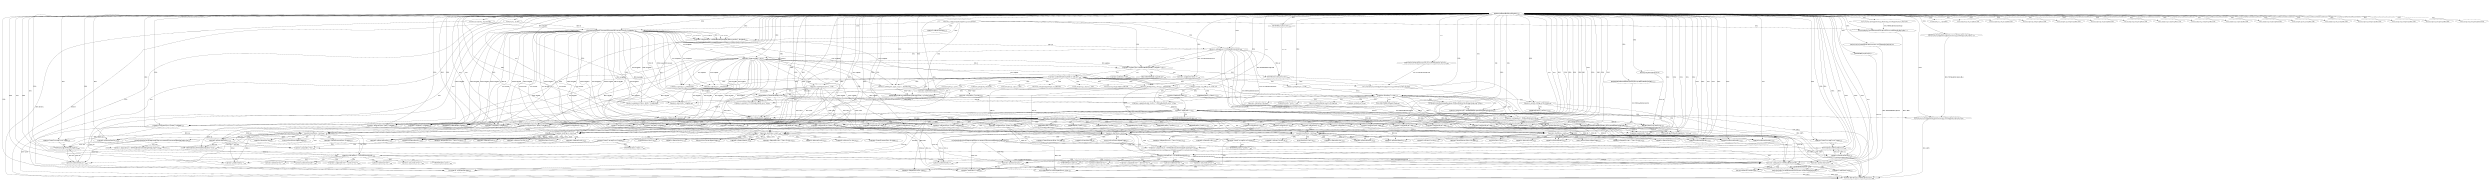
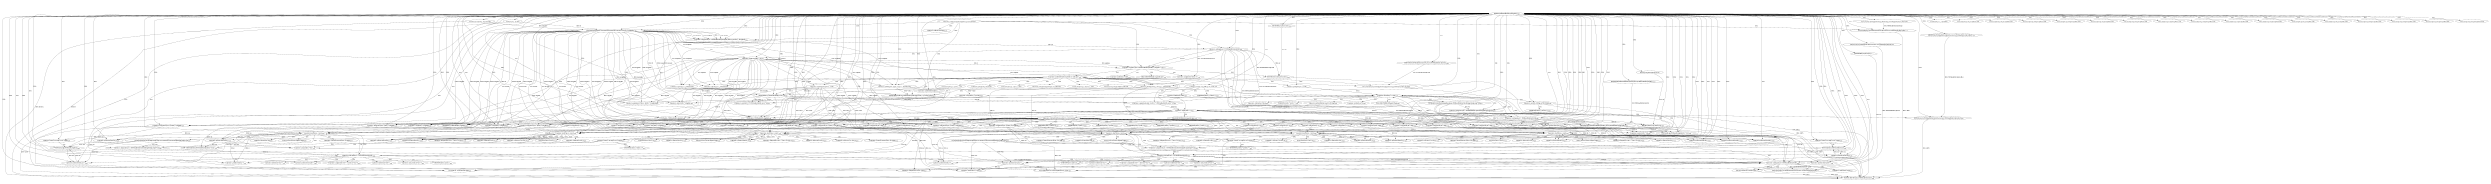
(1197, 122) -> none
